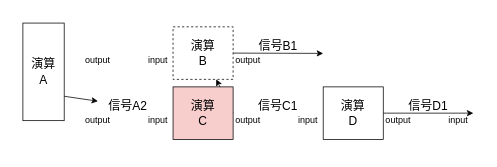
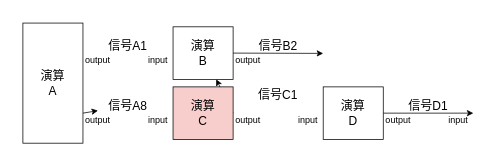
none -> (128, 45)
(278, 45) -> (278, 45)
(203, 53) -> (203, 53)
(44, 72) -> (53, 83)
(128, 105) -> (128, 105)
(278, 105) -> (278, 94)
